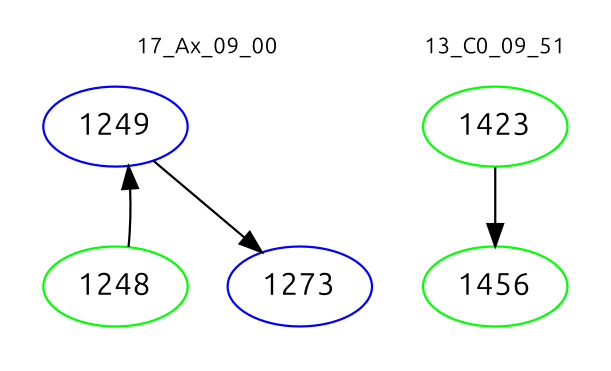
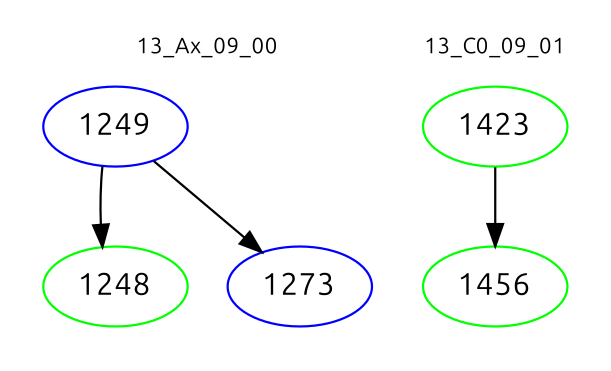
(208, 48) -> (208, 48)
(495, 48) -> (495, 48)
(130, 218) -> (101, 195)
